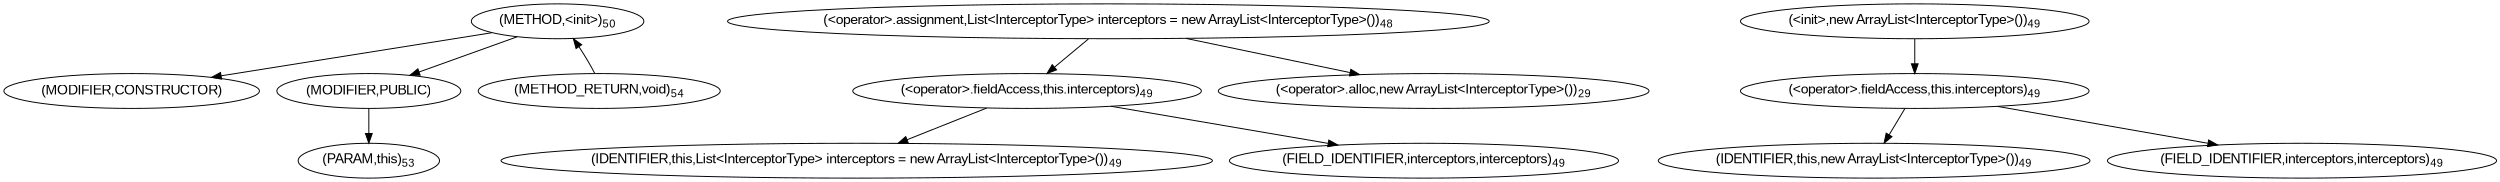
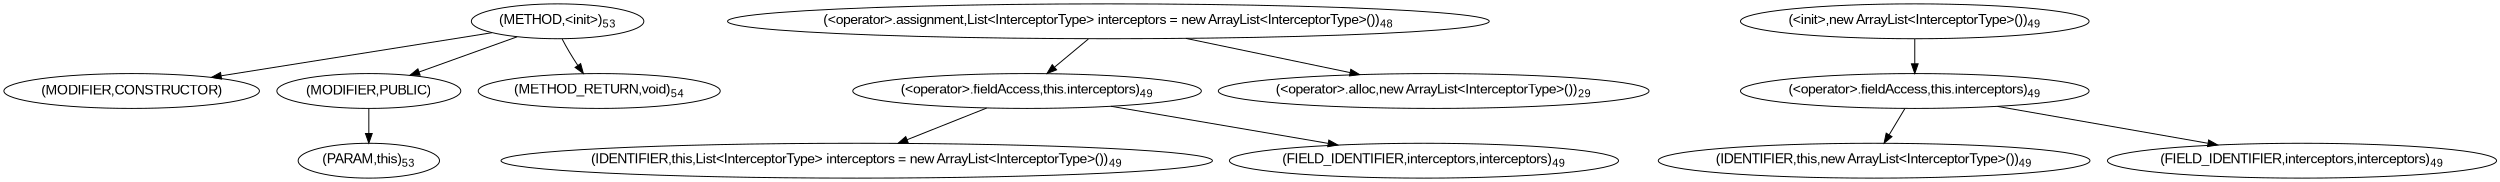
(609, 20) -> (609, 20)
(587, 60) -> (570, 52)
